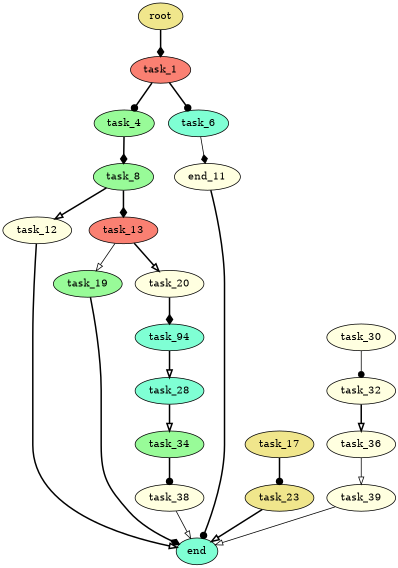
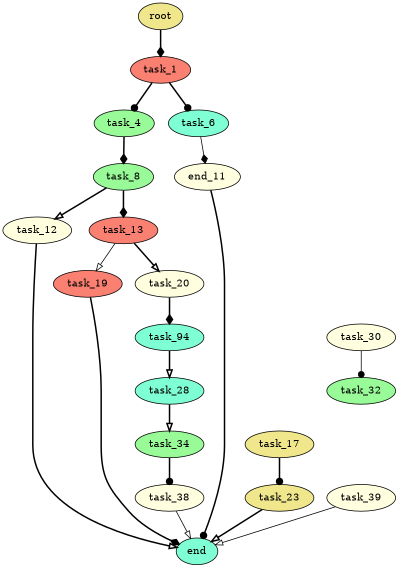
(88, 284) -> (88, 284)
(361, 391) -> (361, 391)
(361, 444) -> none
